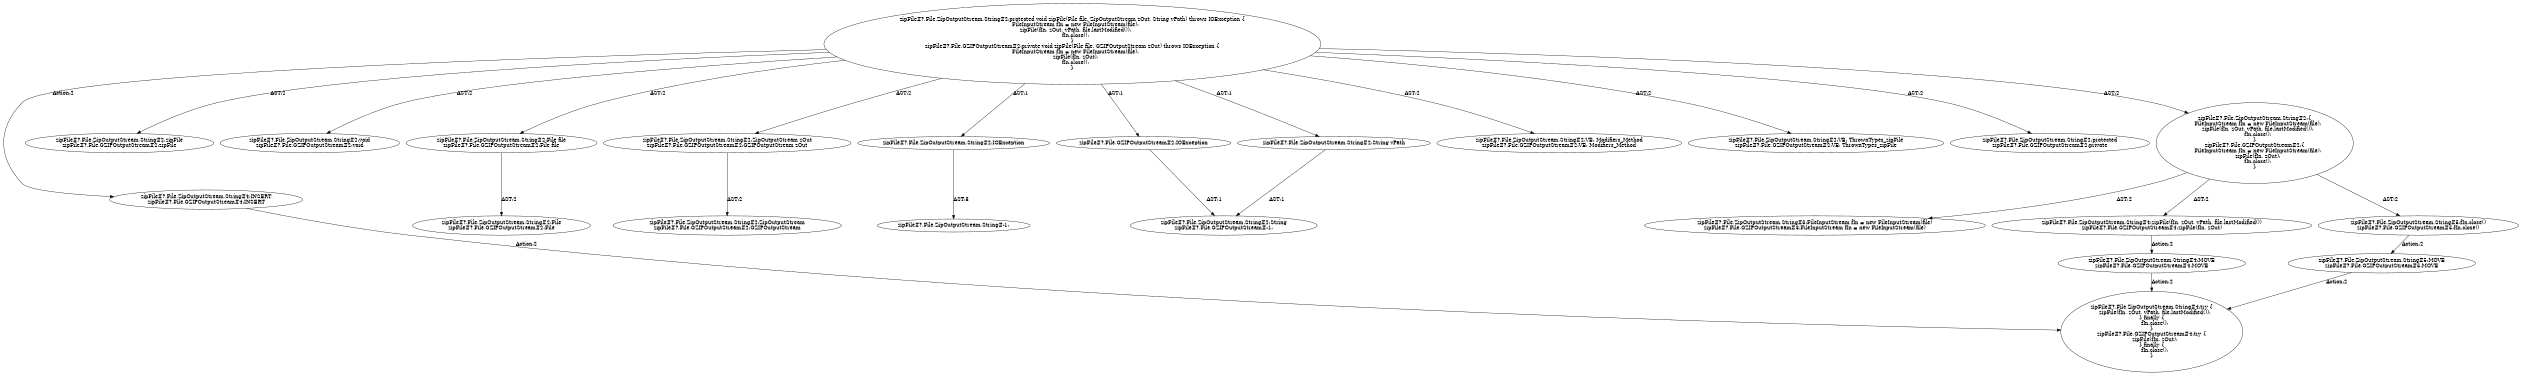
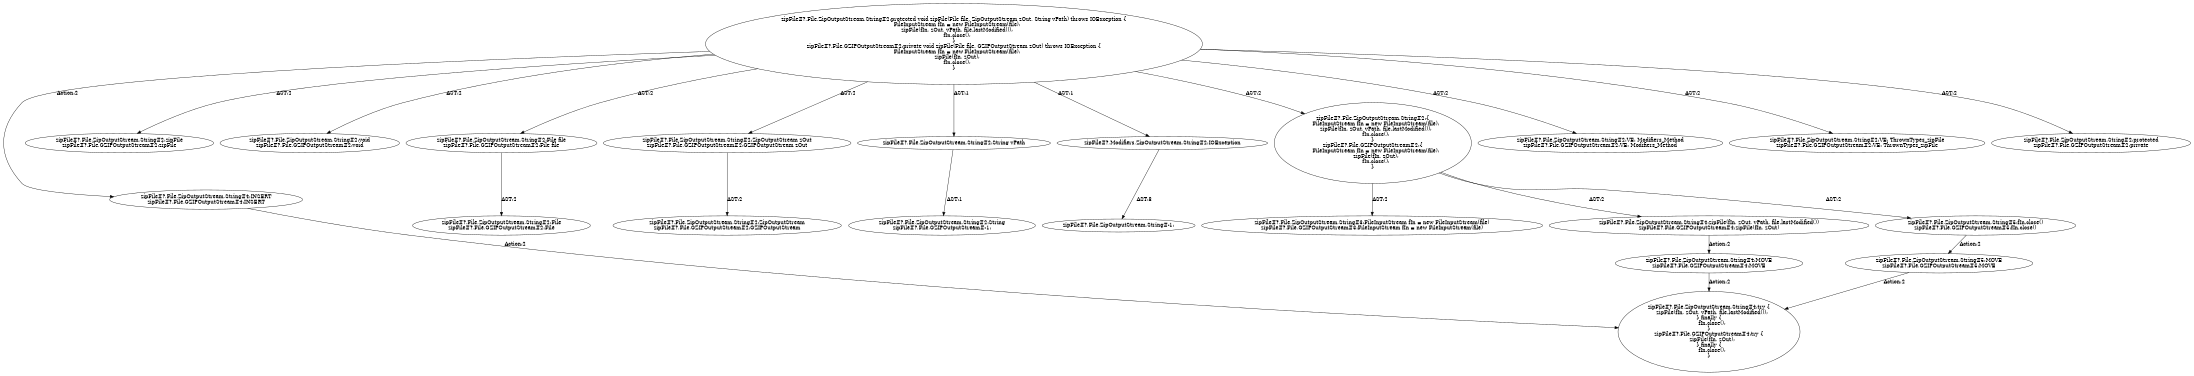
(954, 143) -> (1162, 143)
(1144, 143) -> none
